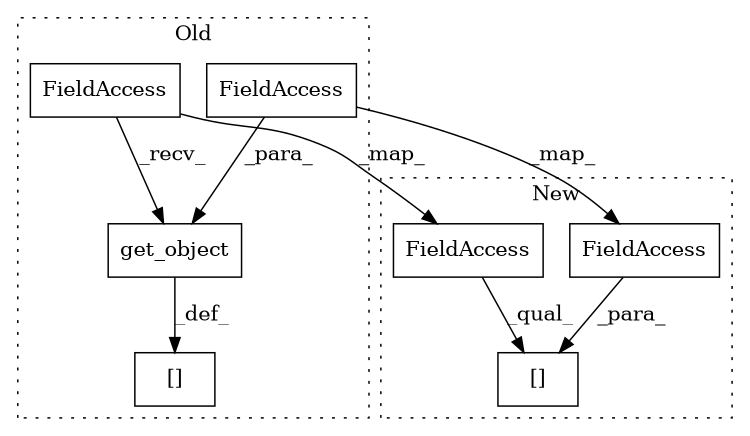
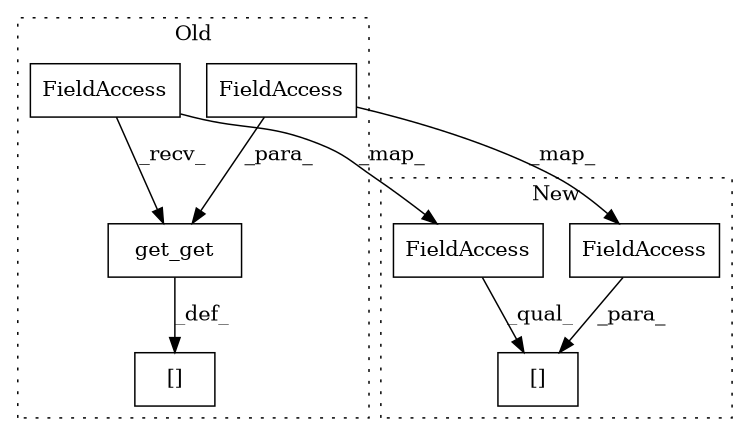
(175, 250) -> (175, 250)
